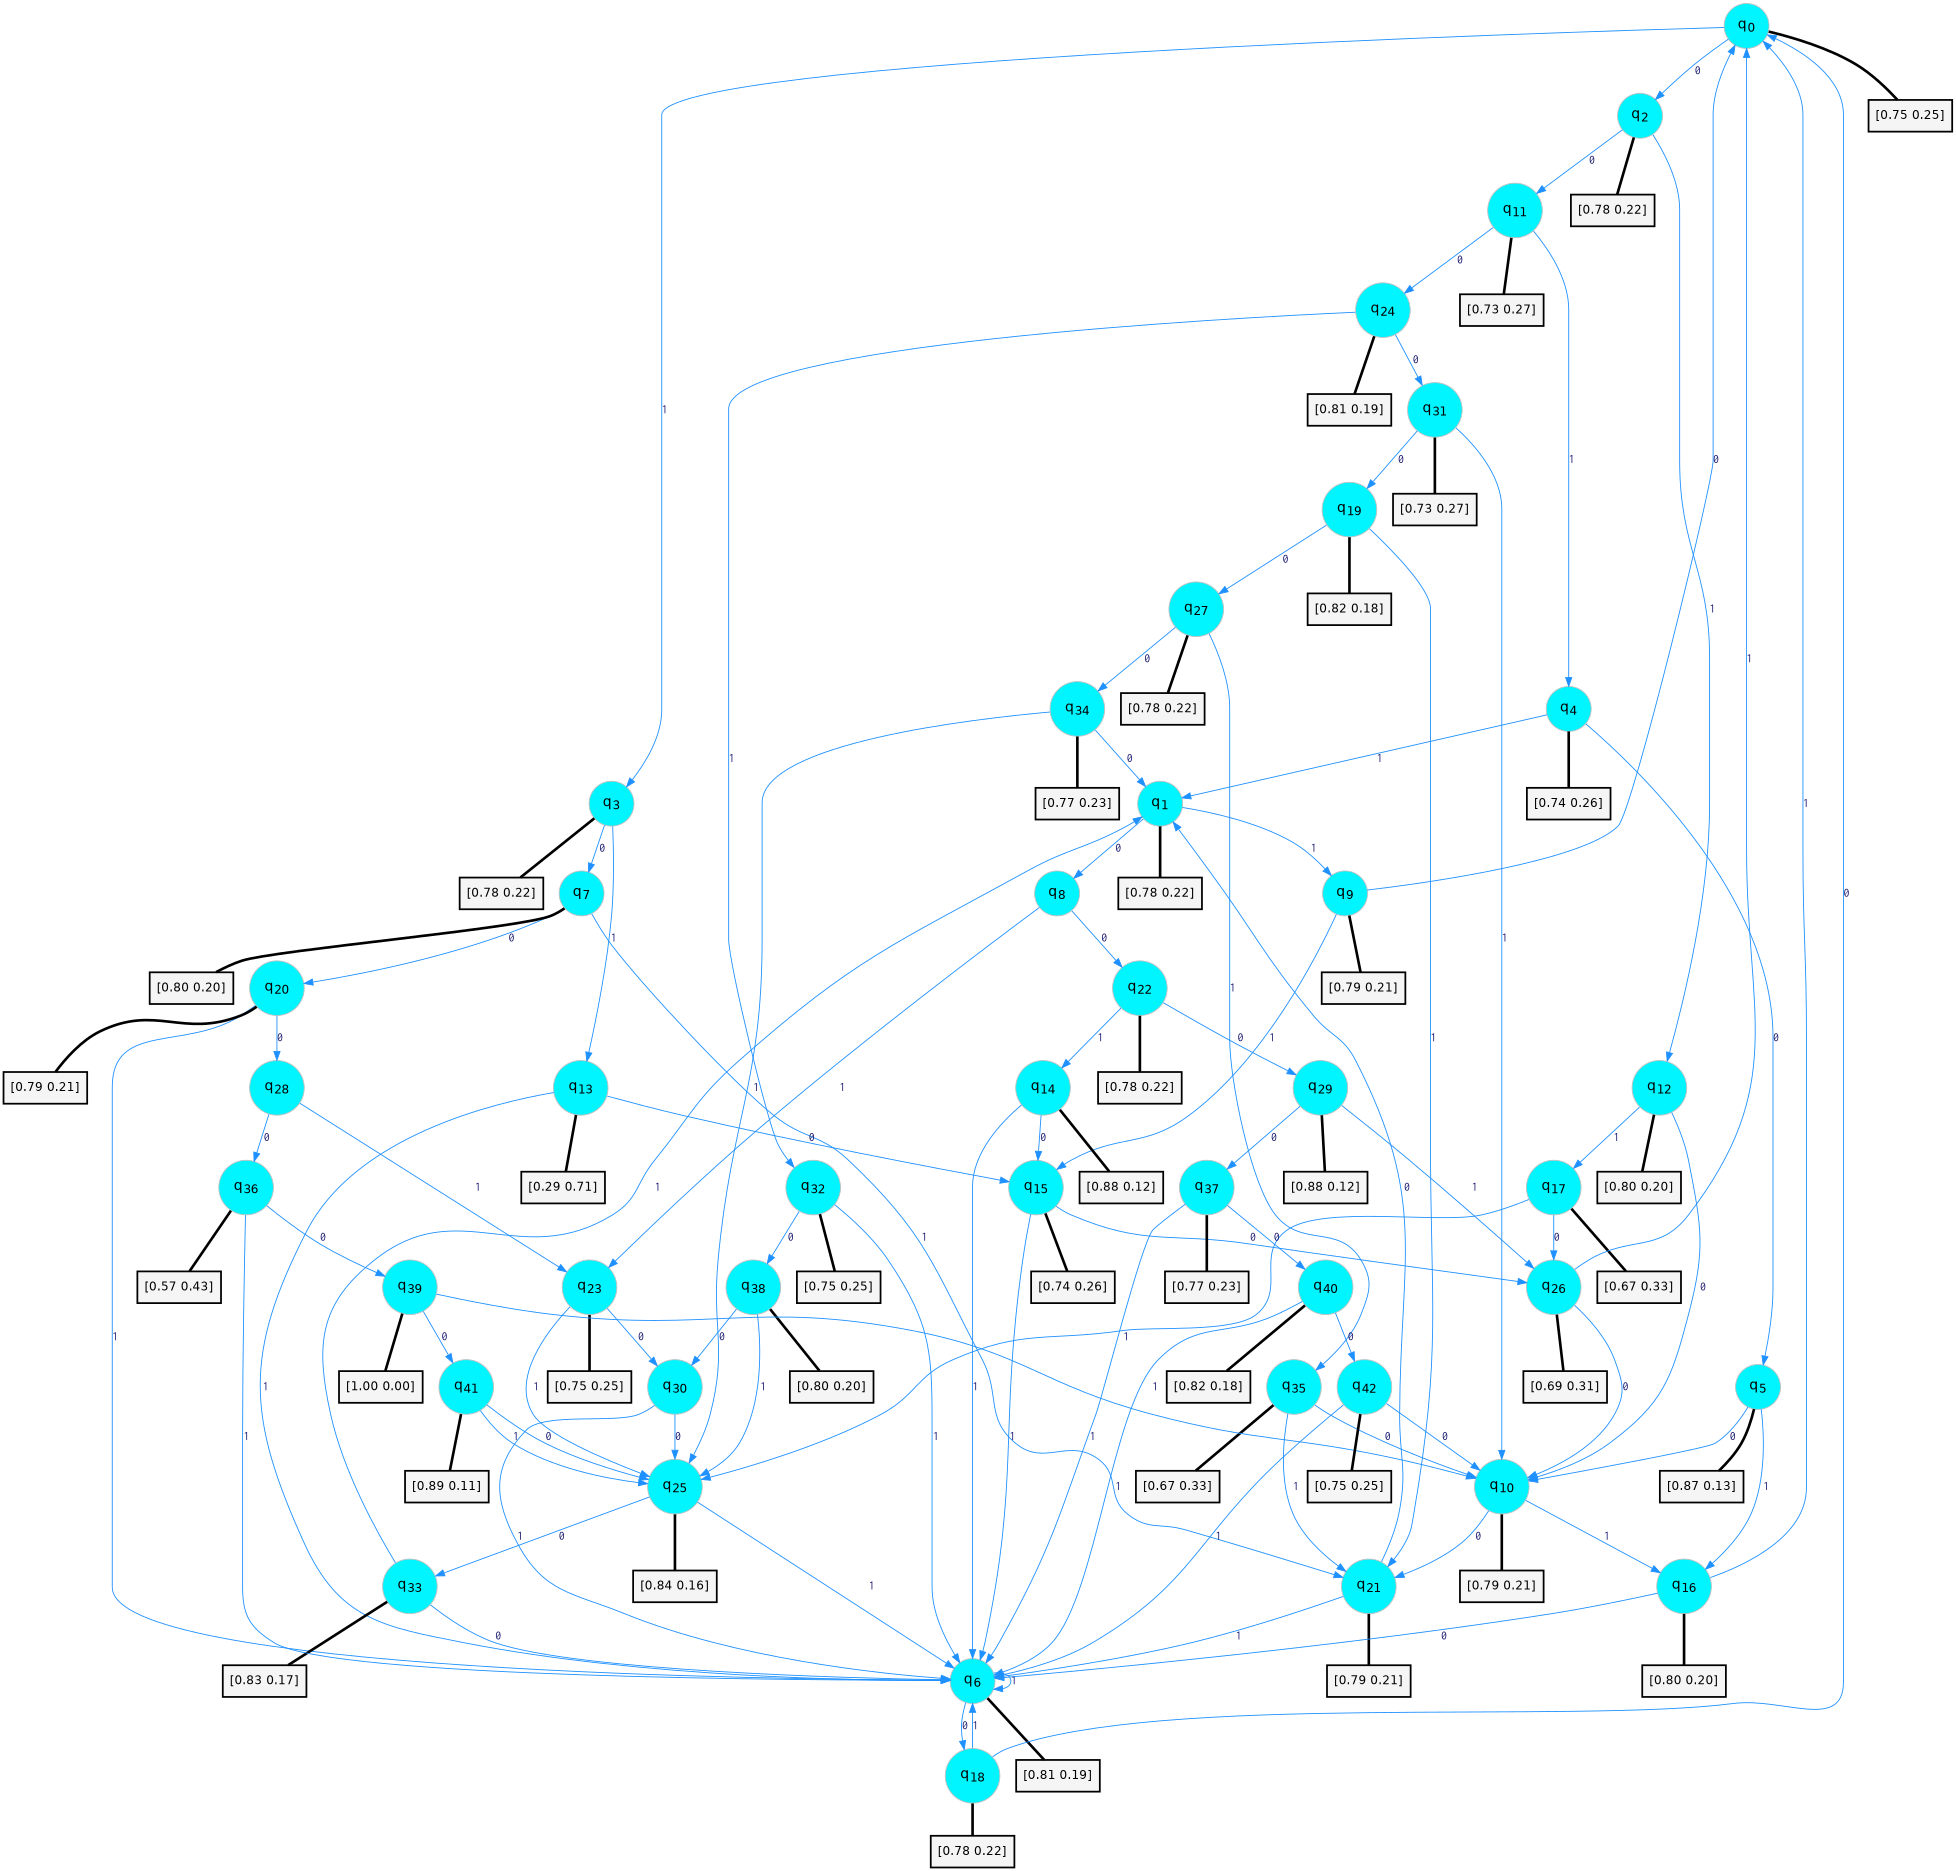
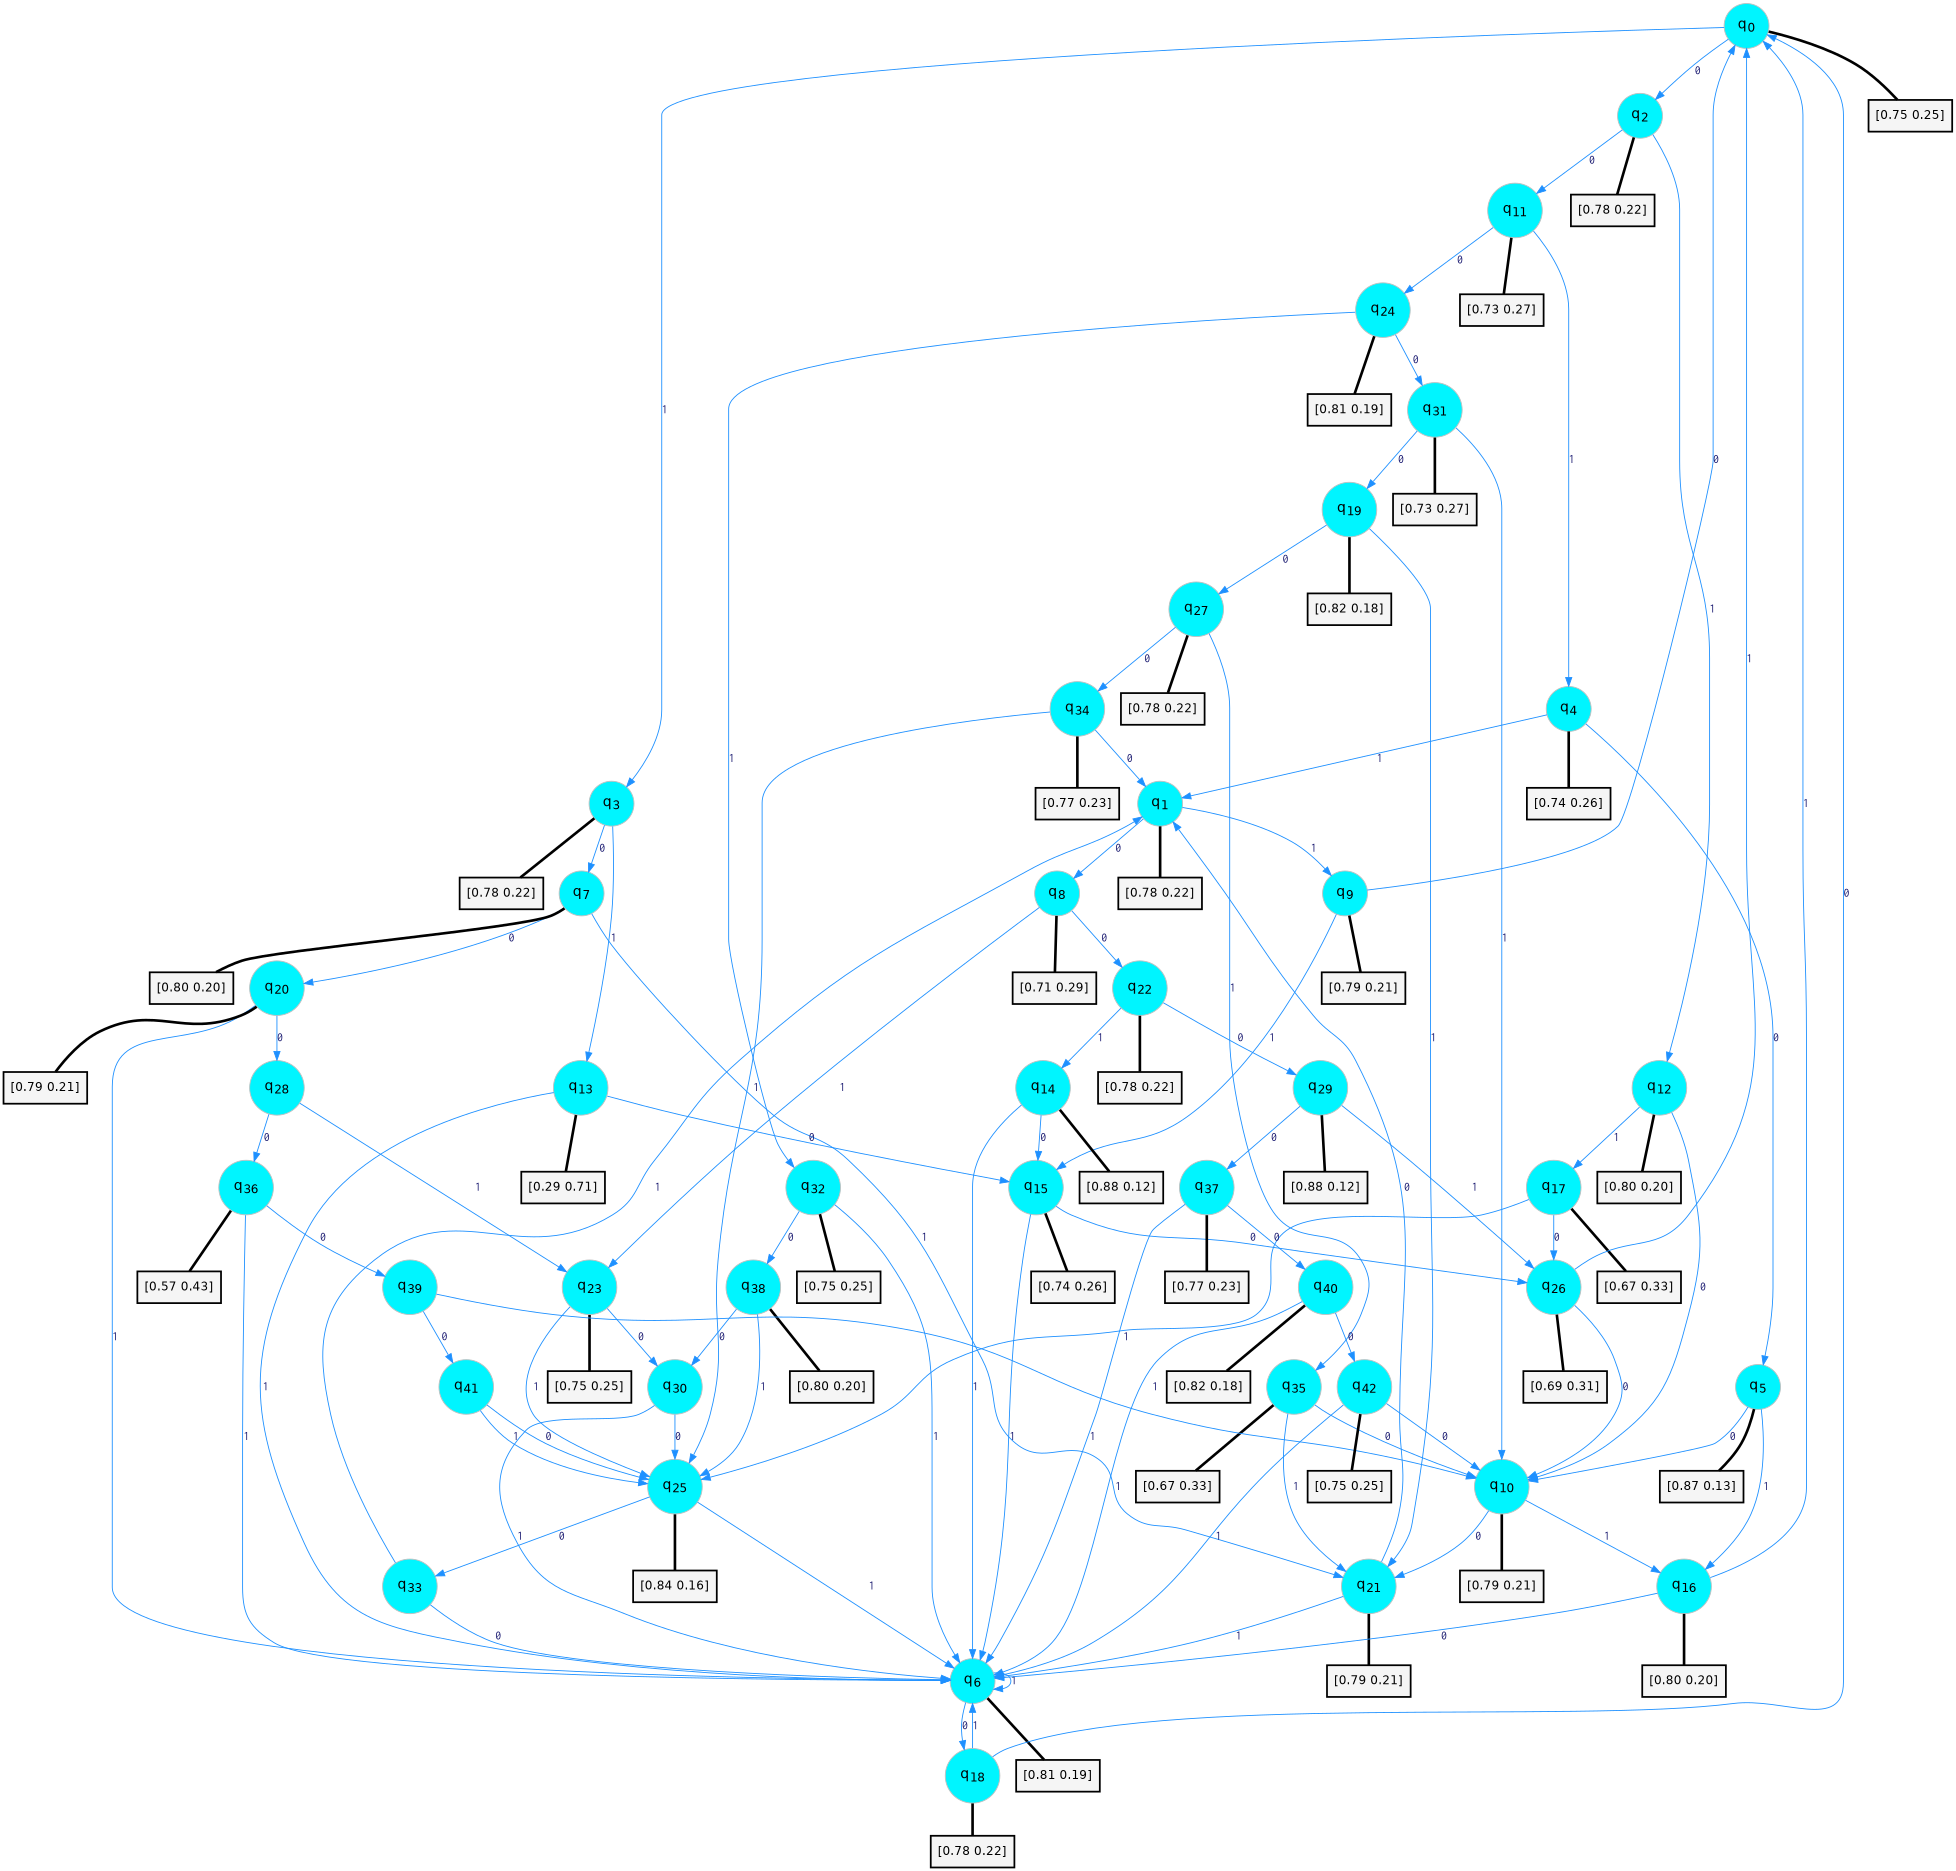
none -> (1054, 988)
(381, 1387) -> none
(447, 1487) -> none
(265, 1681) -> none
